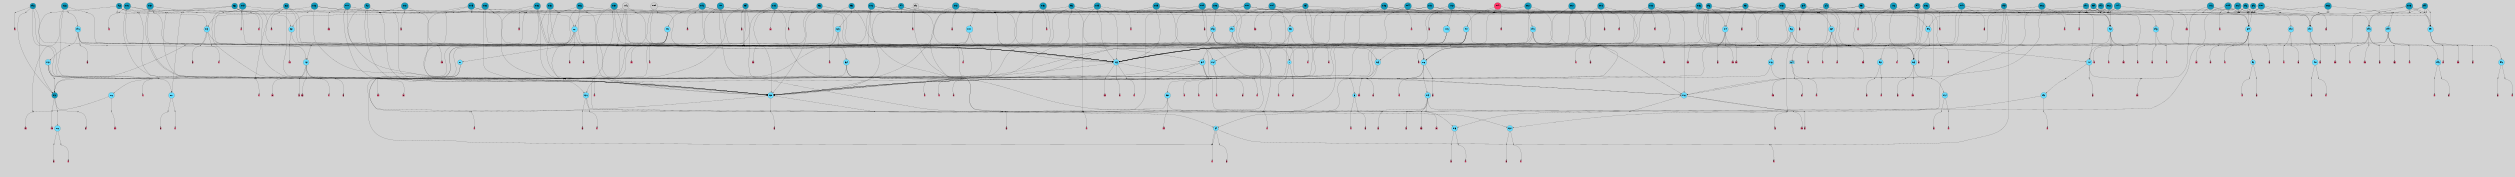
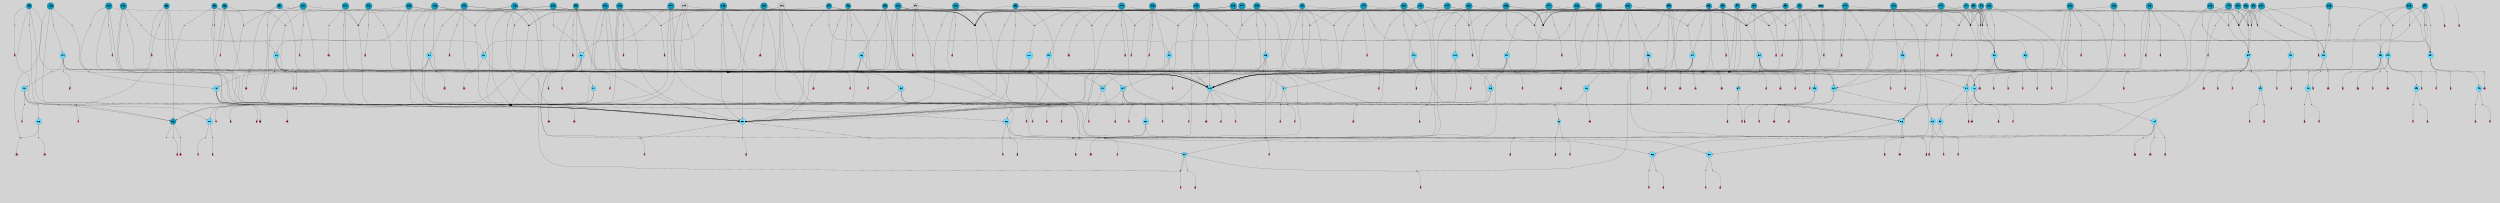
(1498, 6) -> (1549, 6)
(1926, 6) -> (1821, 6)
(57, 128) -> none
